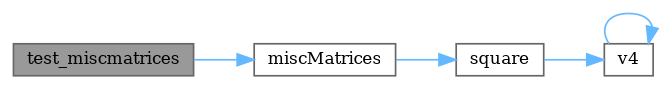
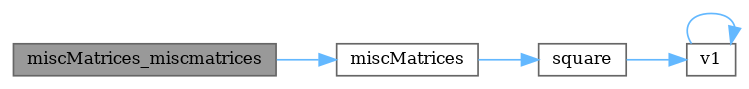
(104, 60) -> (145, 60)
(629, 60) -> (711, 60)
